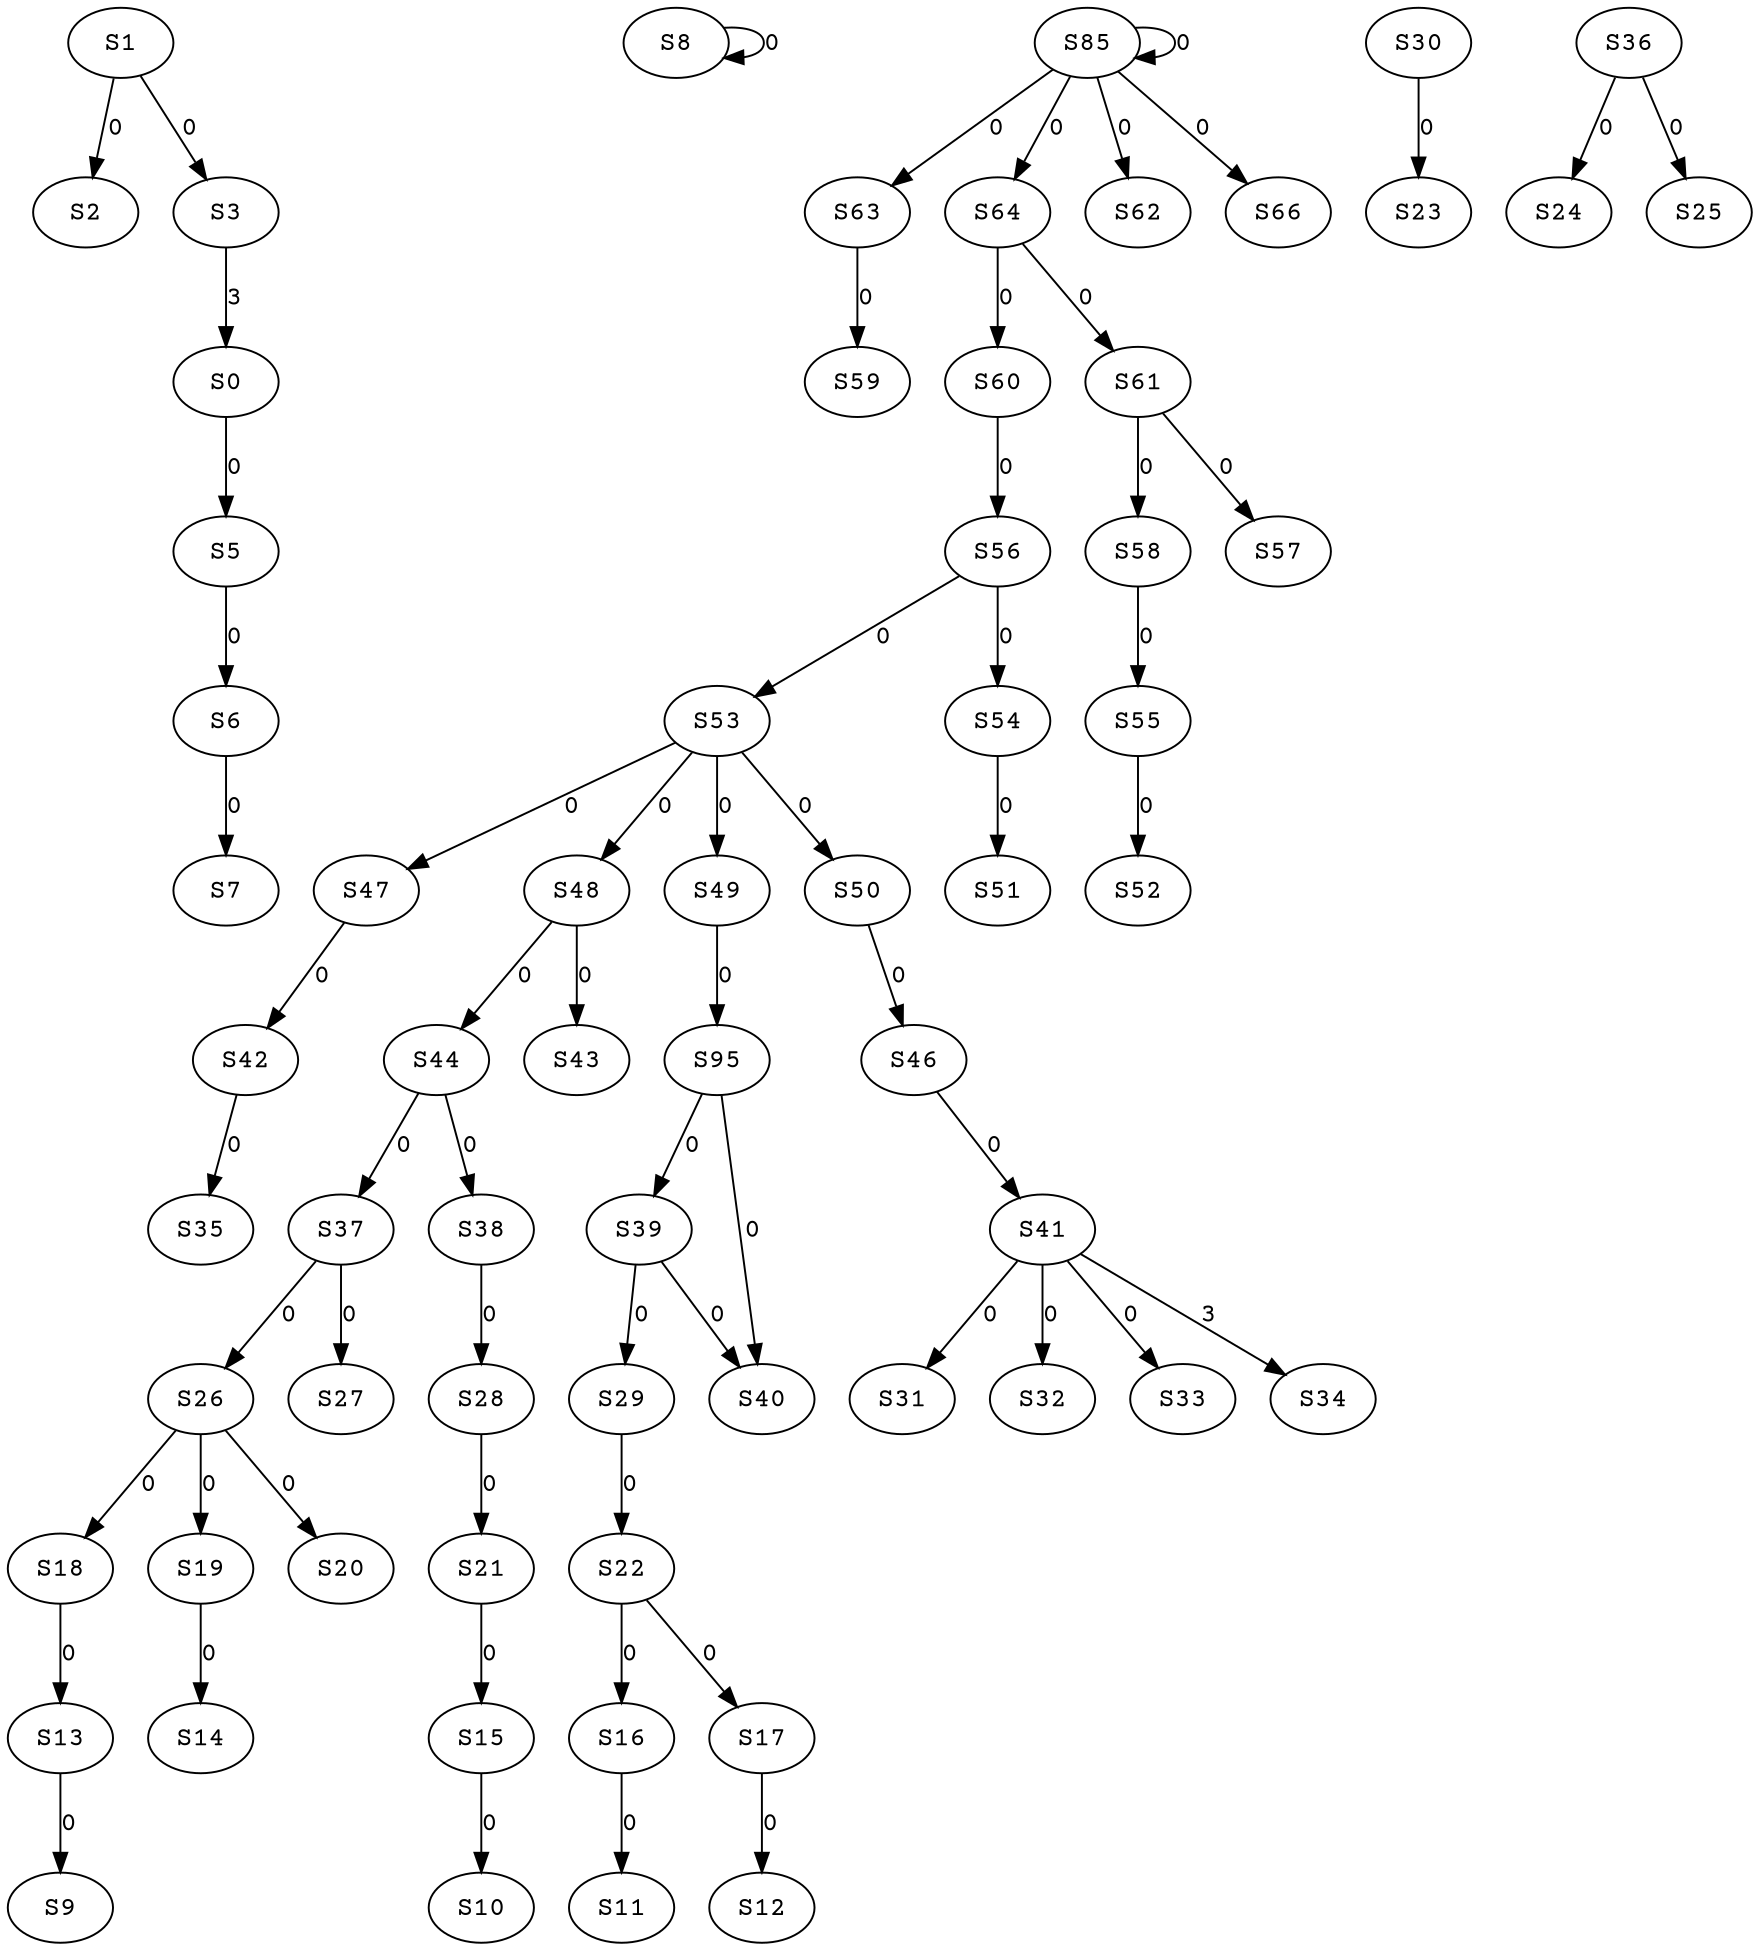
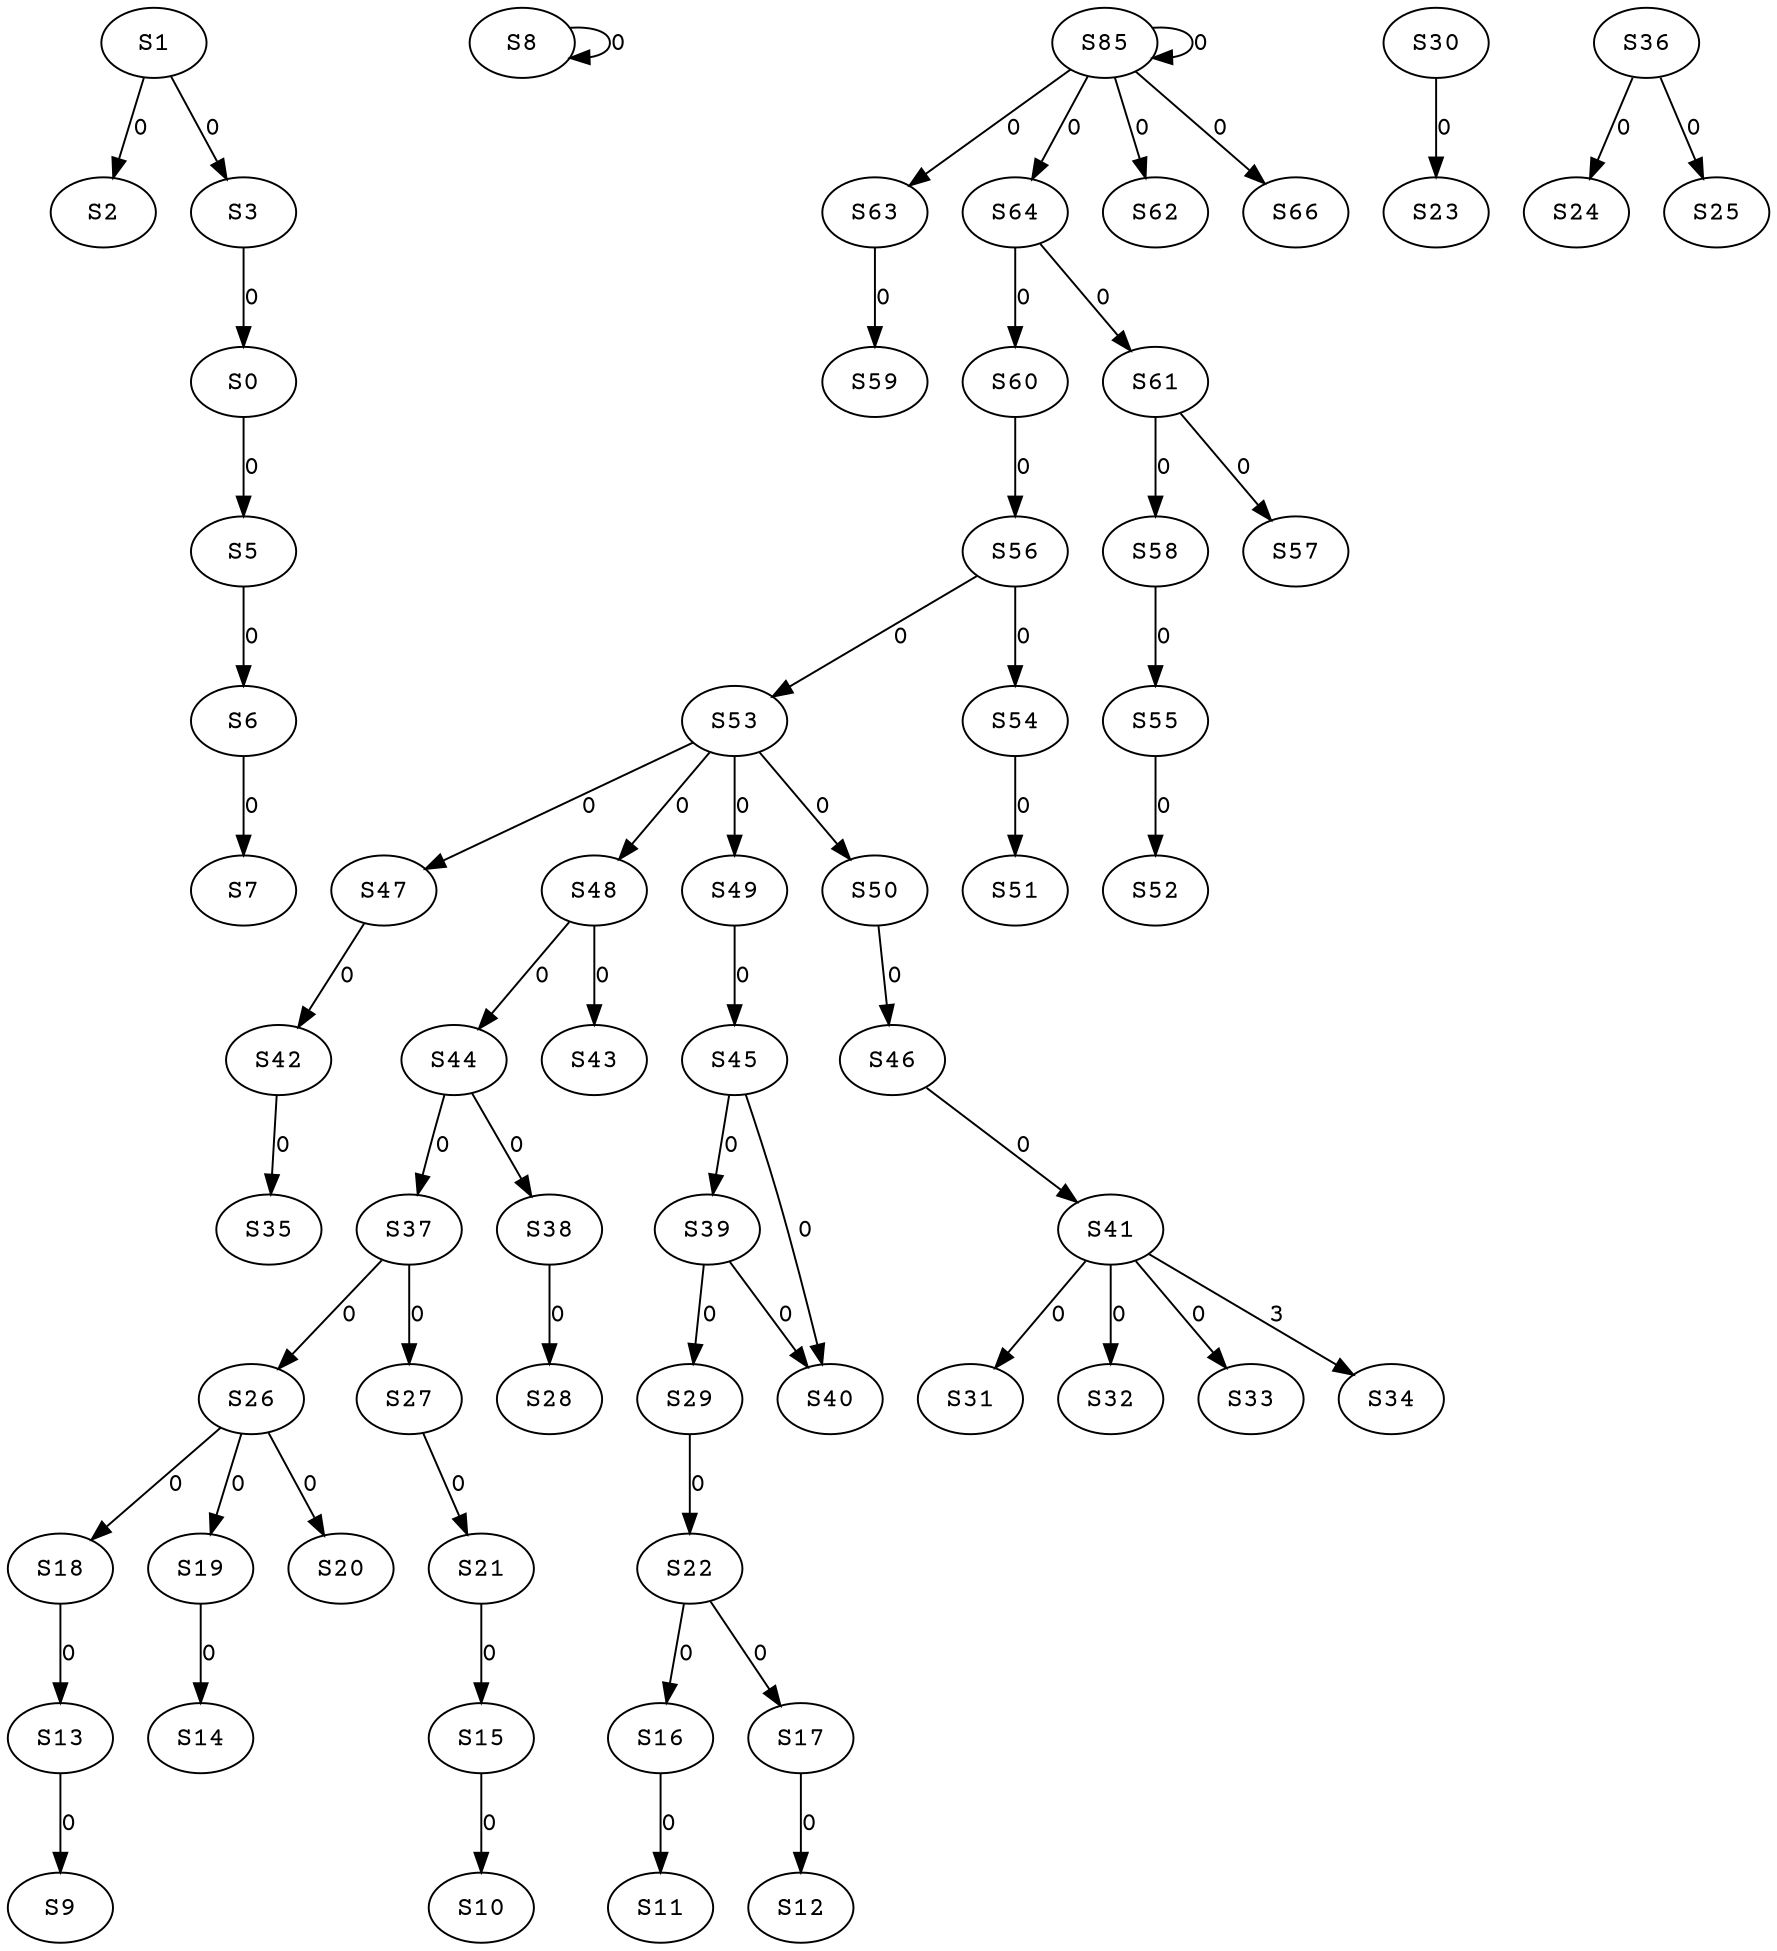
(235, 297) -> (252, 297)
(717, 1060) -> (735, 1060)
(481, 1474) -> (441, 1474)
